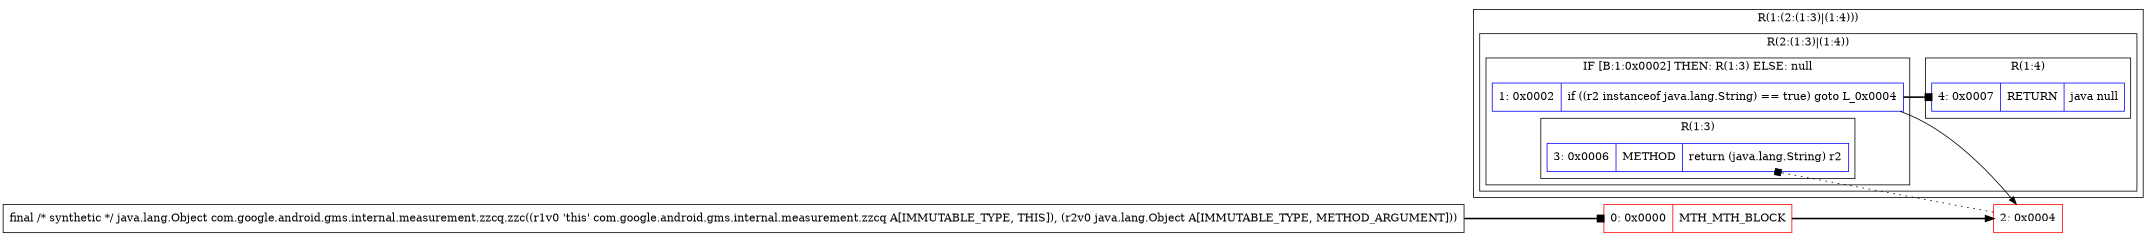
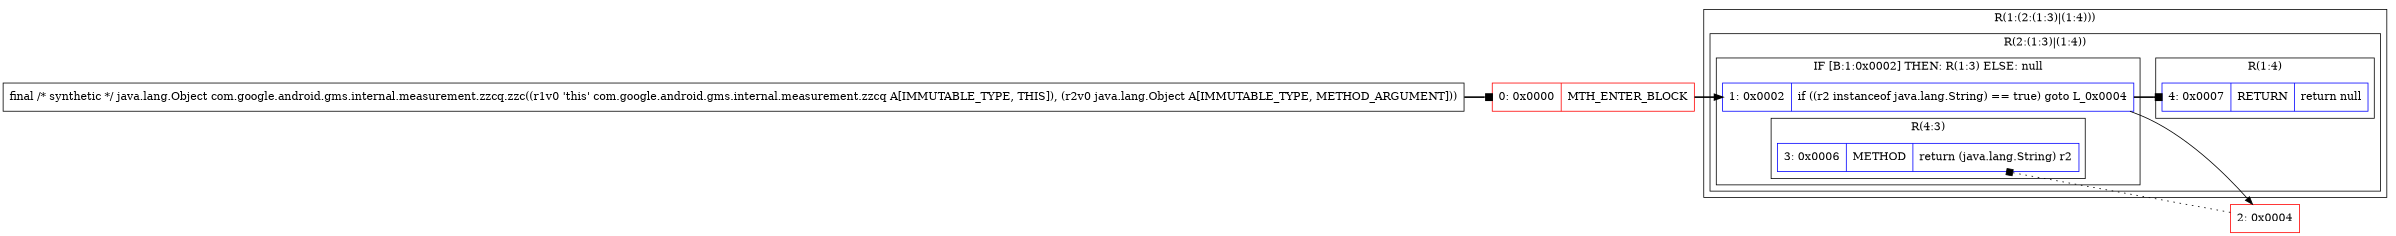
(2094, 97) -> (2331, 97)
(1698, 127) -> (1928, 127)
(1732, 218) -> (1628, 97)
(1889, 219) -> (1704, 97)
